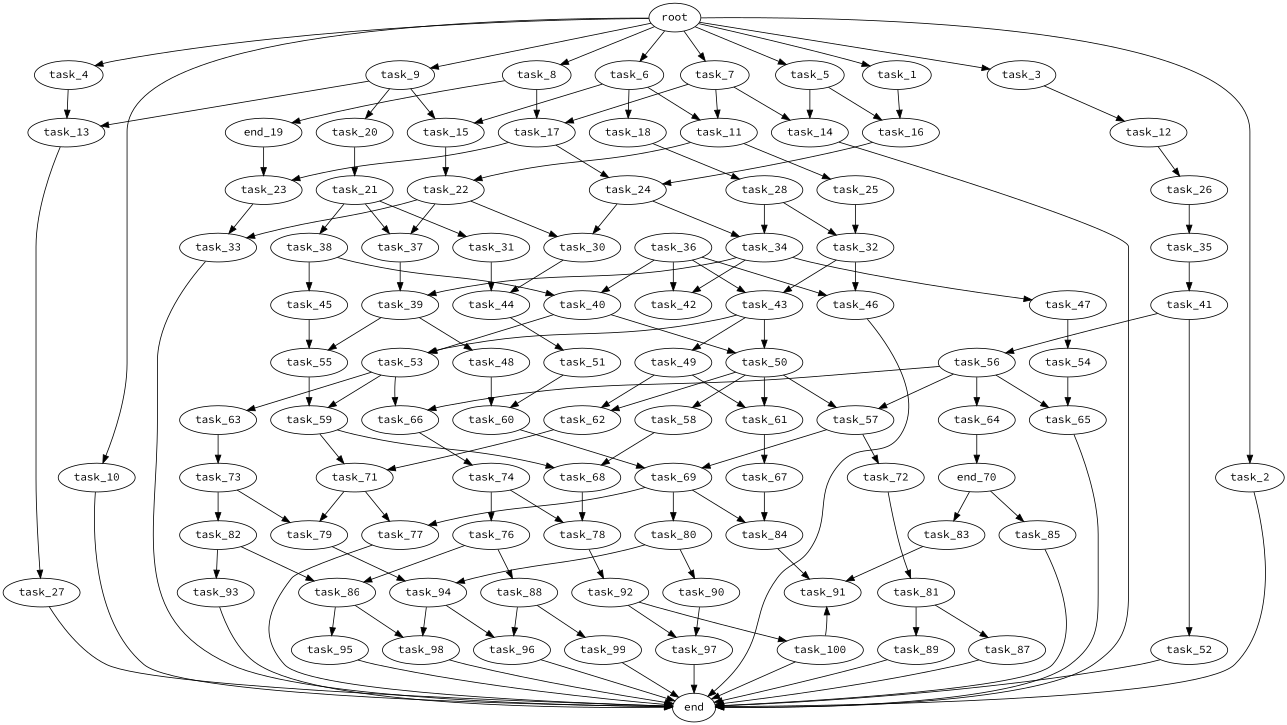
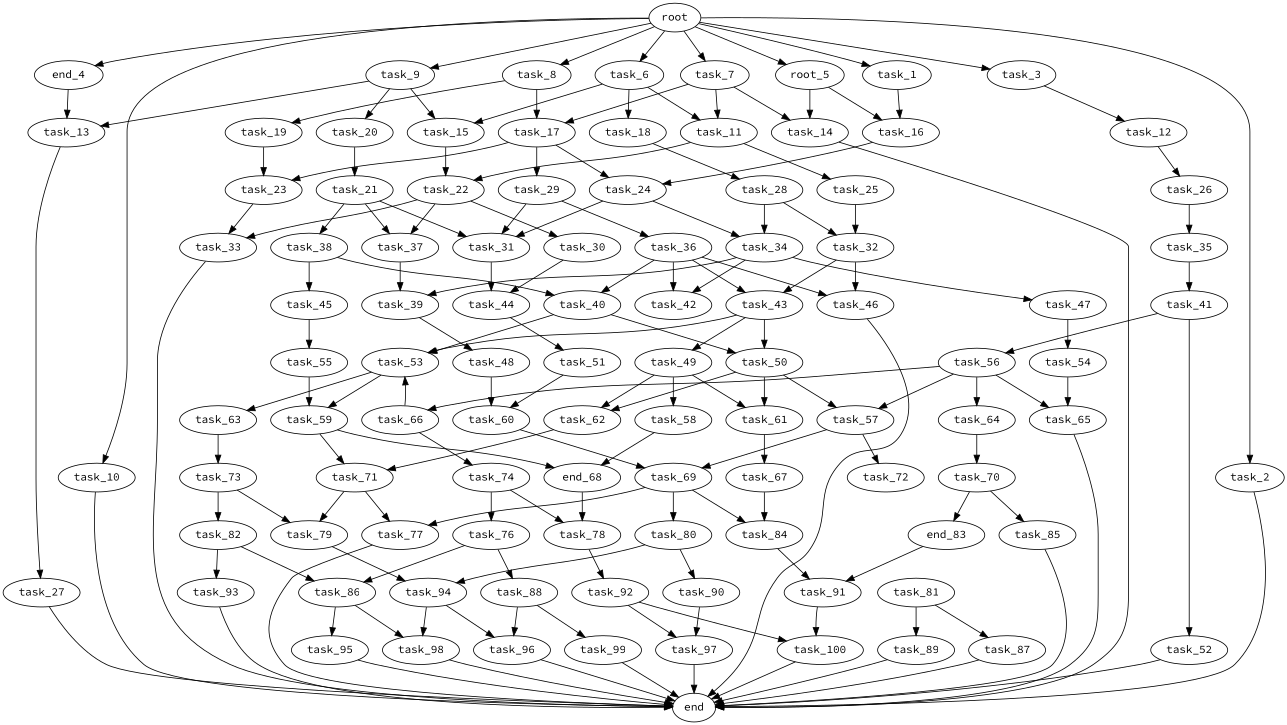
(69, 75) -> (69, 75)
(810, 75) -> (810, 75)
(264, 133) -> (264, 133)
none -> (537, 190)
(608, 216) -> (563, 217)
(358, 332) -> none
(395, 387) -> (406, 395)
(723, 389) -> (673, 387)
(582, 478) -> (582, 478)
(977, 478) -> (977, 478)
(896, 532) -> none
(946, 535) -> (946, 535)
(827, 625) -> (816, 617)
